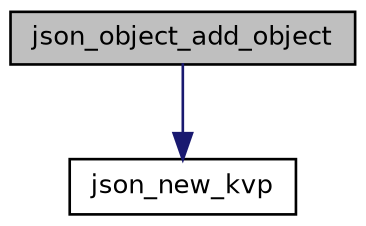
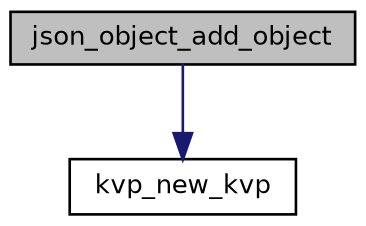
(183, 187) -> (183, 187)
